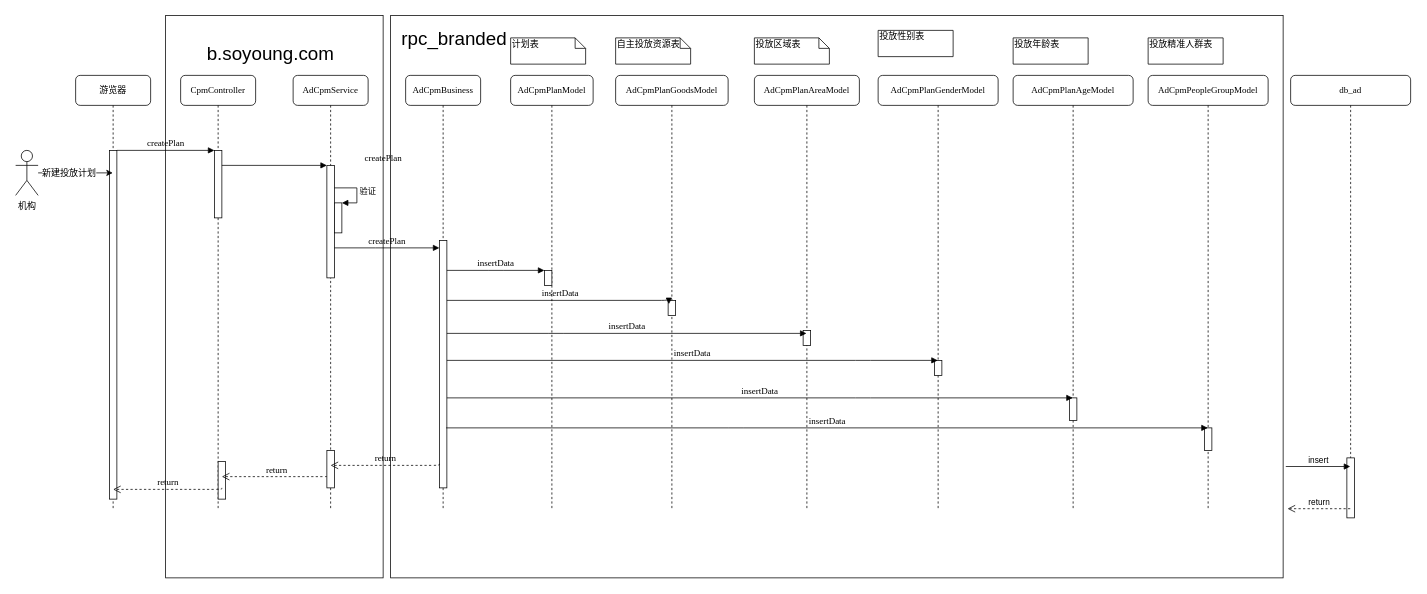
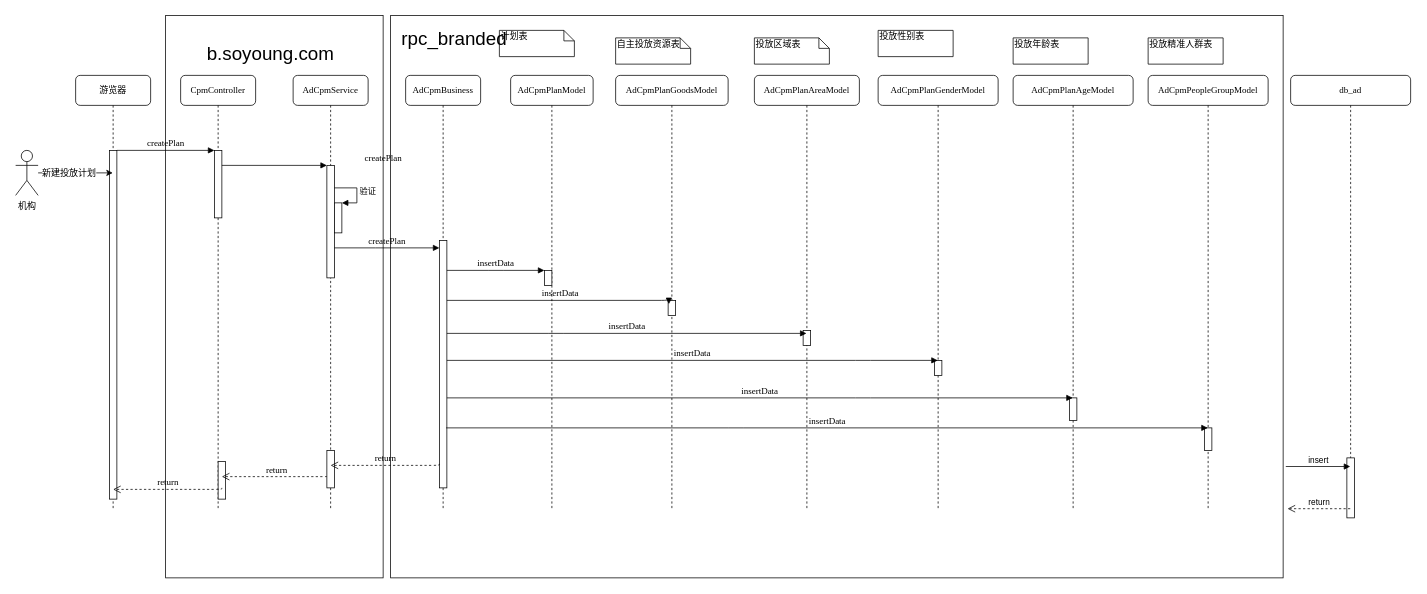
(548, 51) -> (537, 44)
